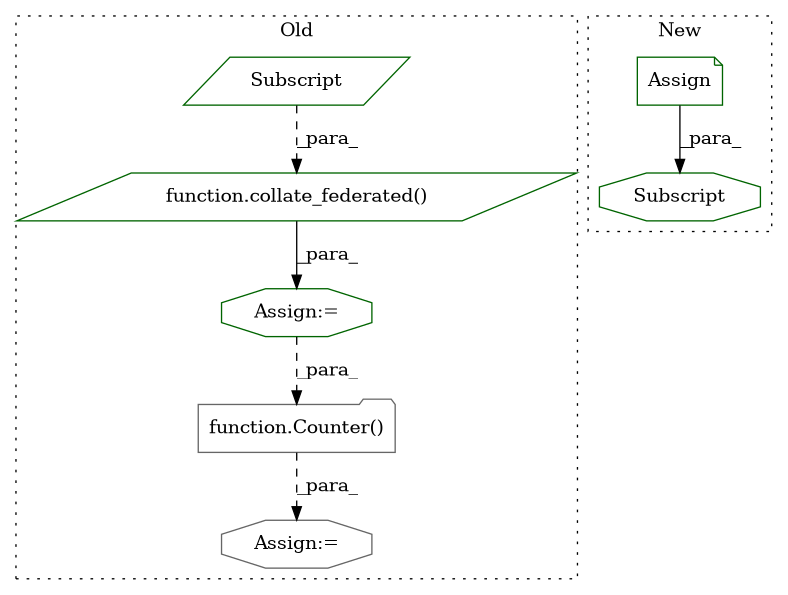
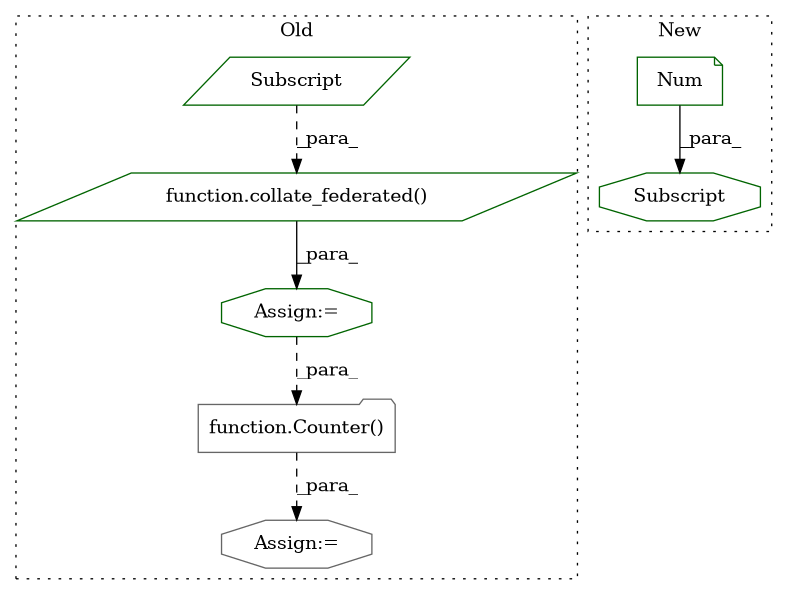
(680, 81) -> (680, 81)
